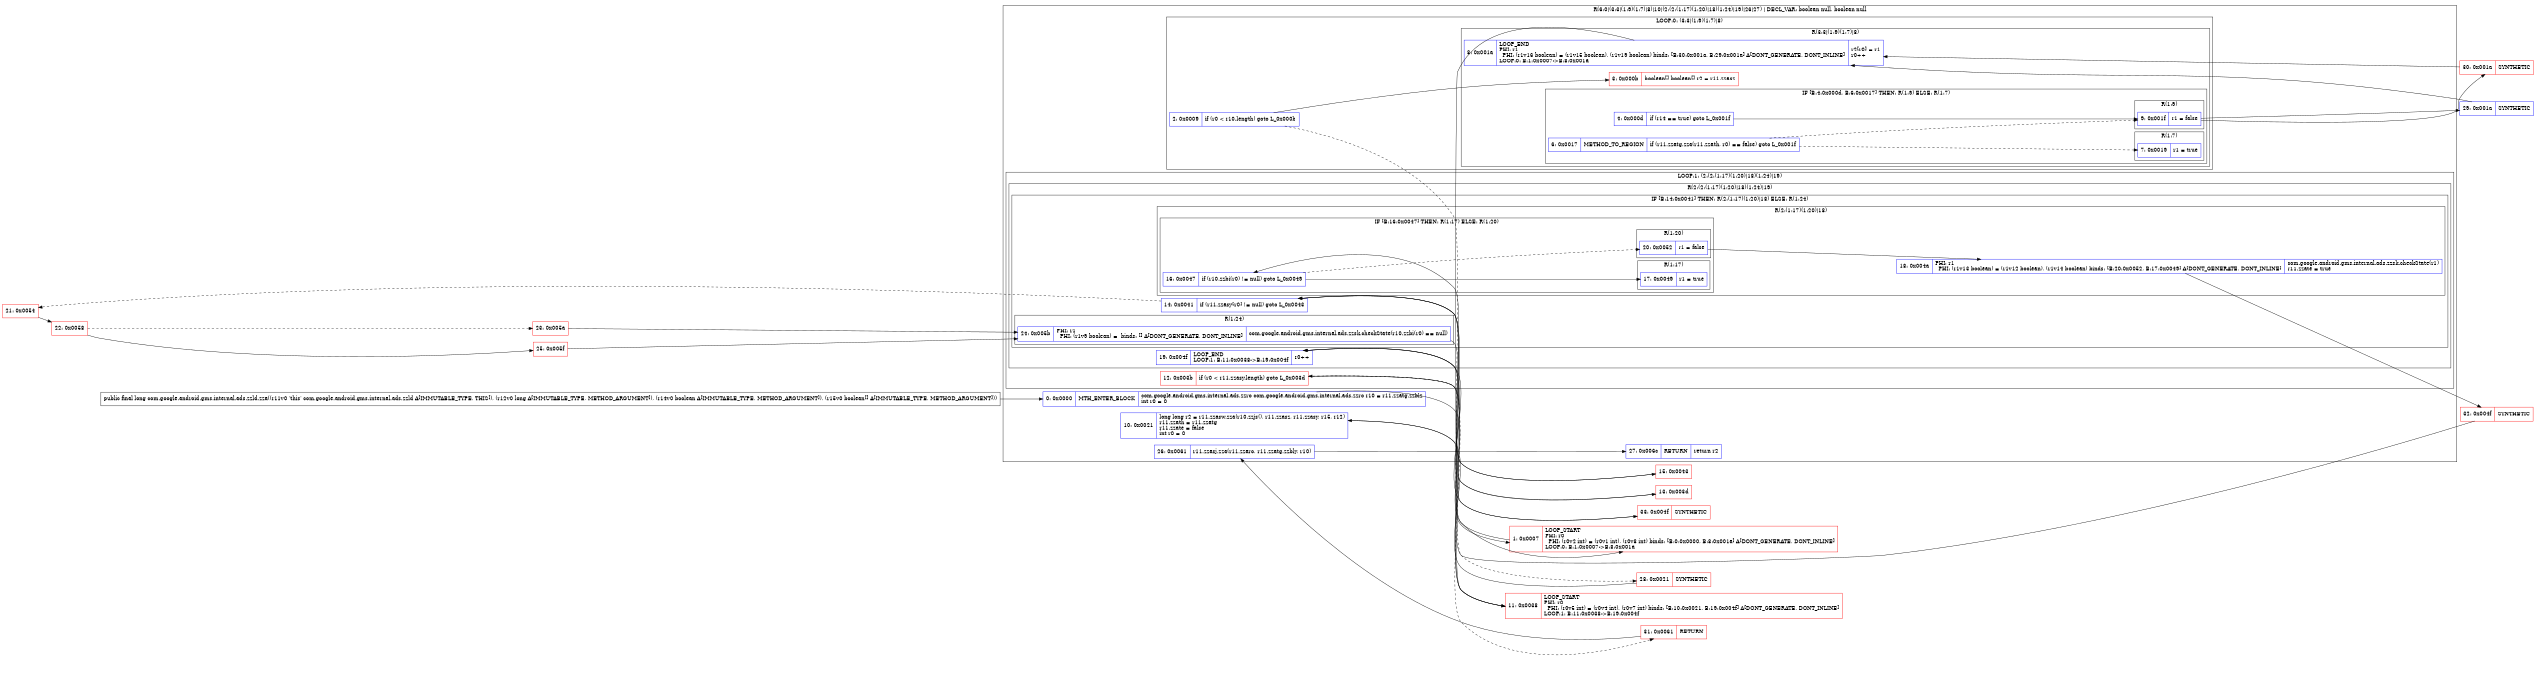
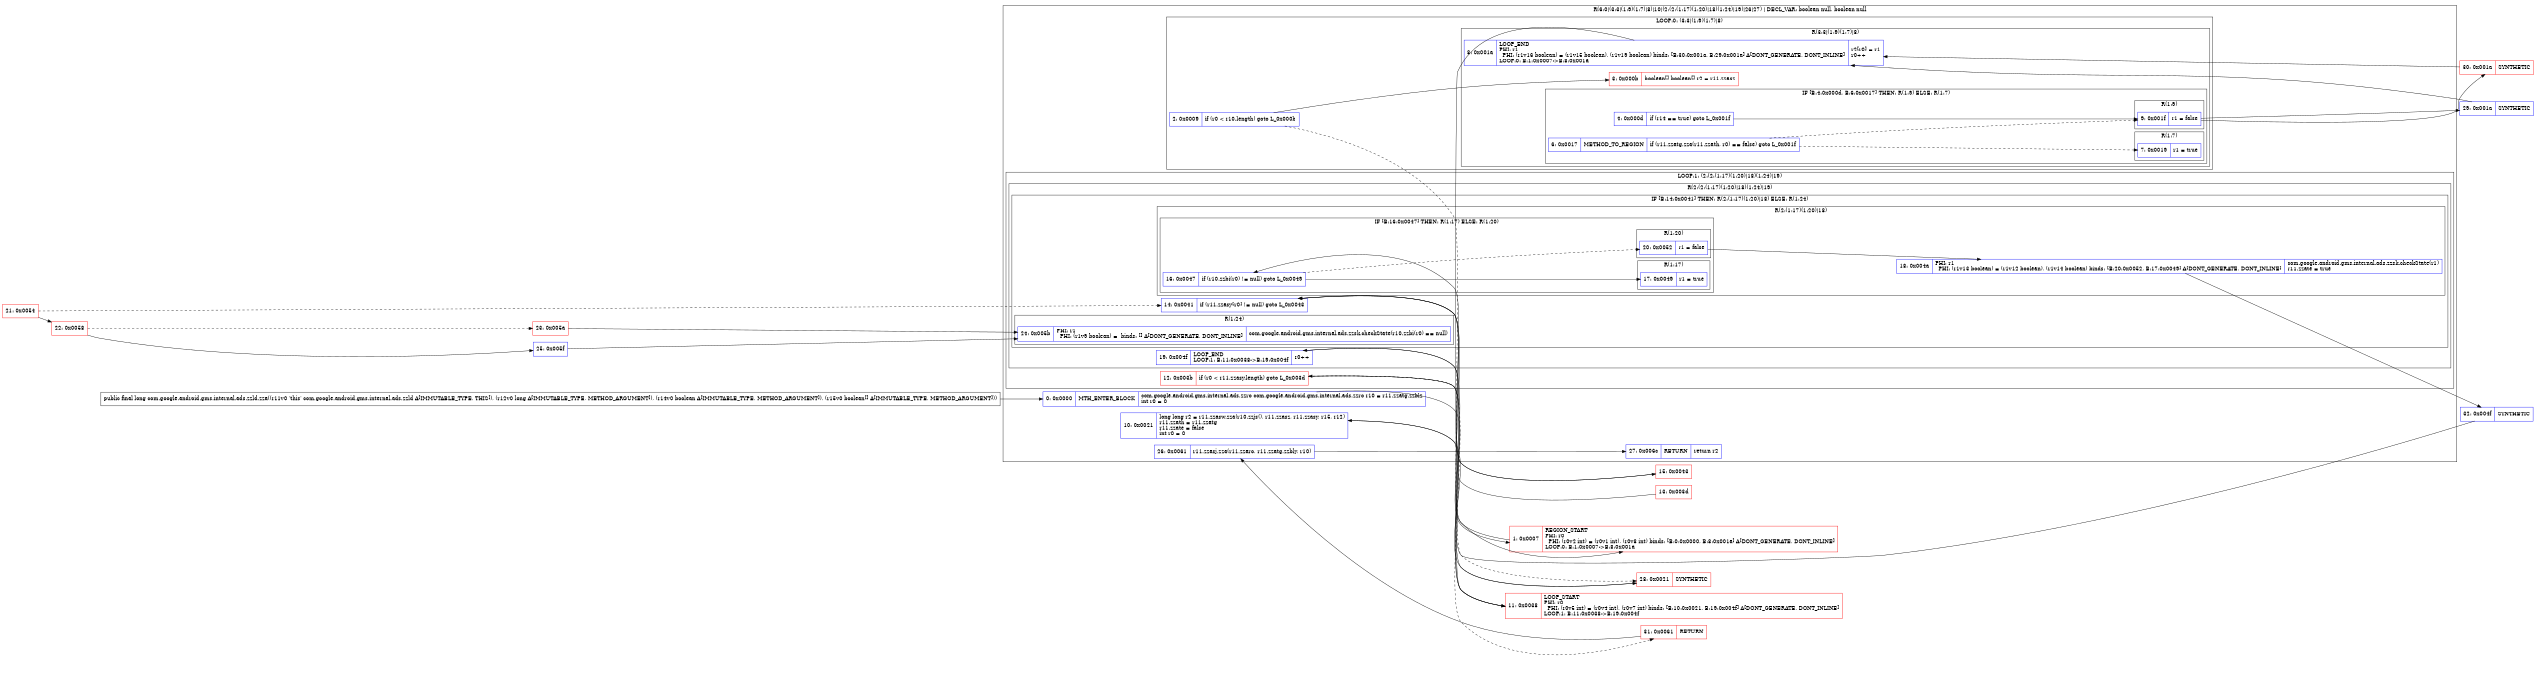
(601, 287) -> (598, 308)
(550, 349) -> (550, 349)
(2497, 414) -> (2497, 414)
(1456, 458) -> (1457, 491)
(1674, 512) -> none
(1563, 531) -> (1566, 531)
